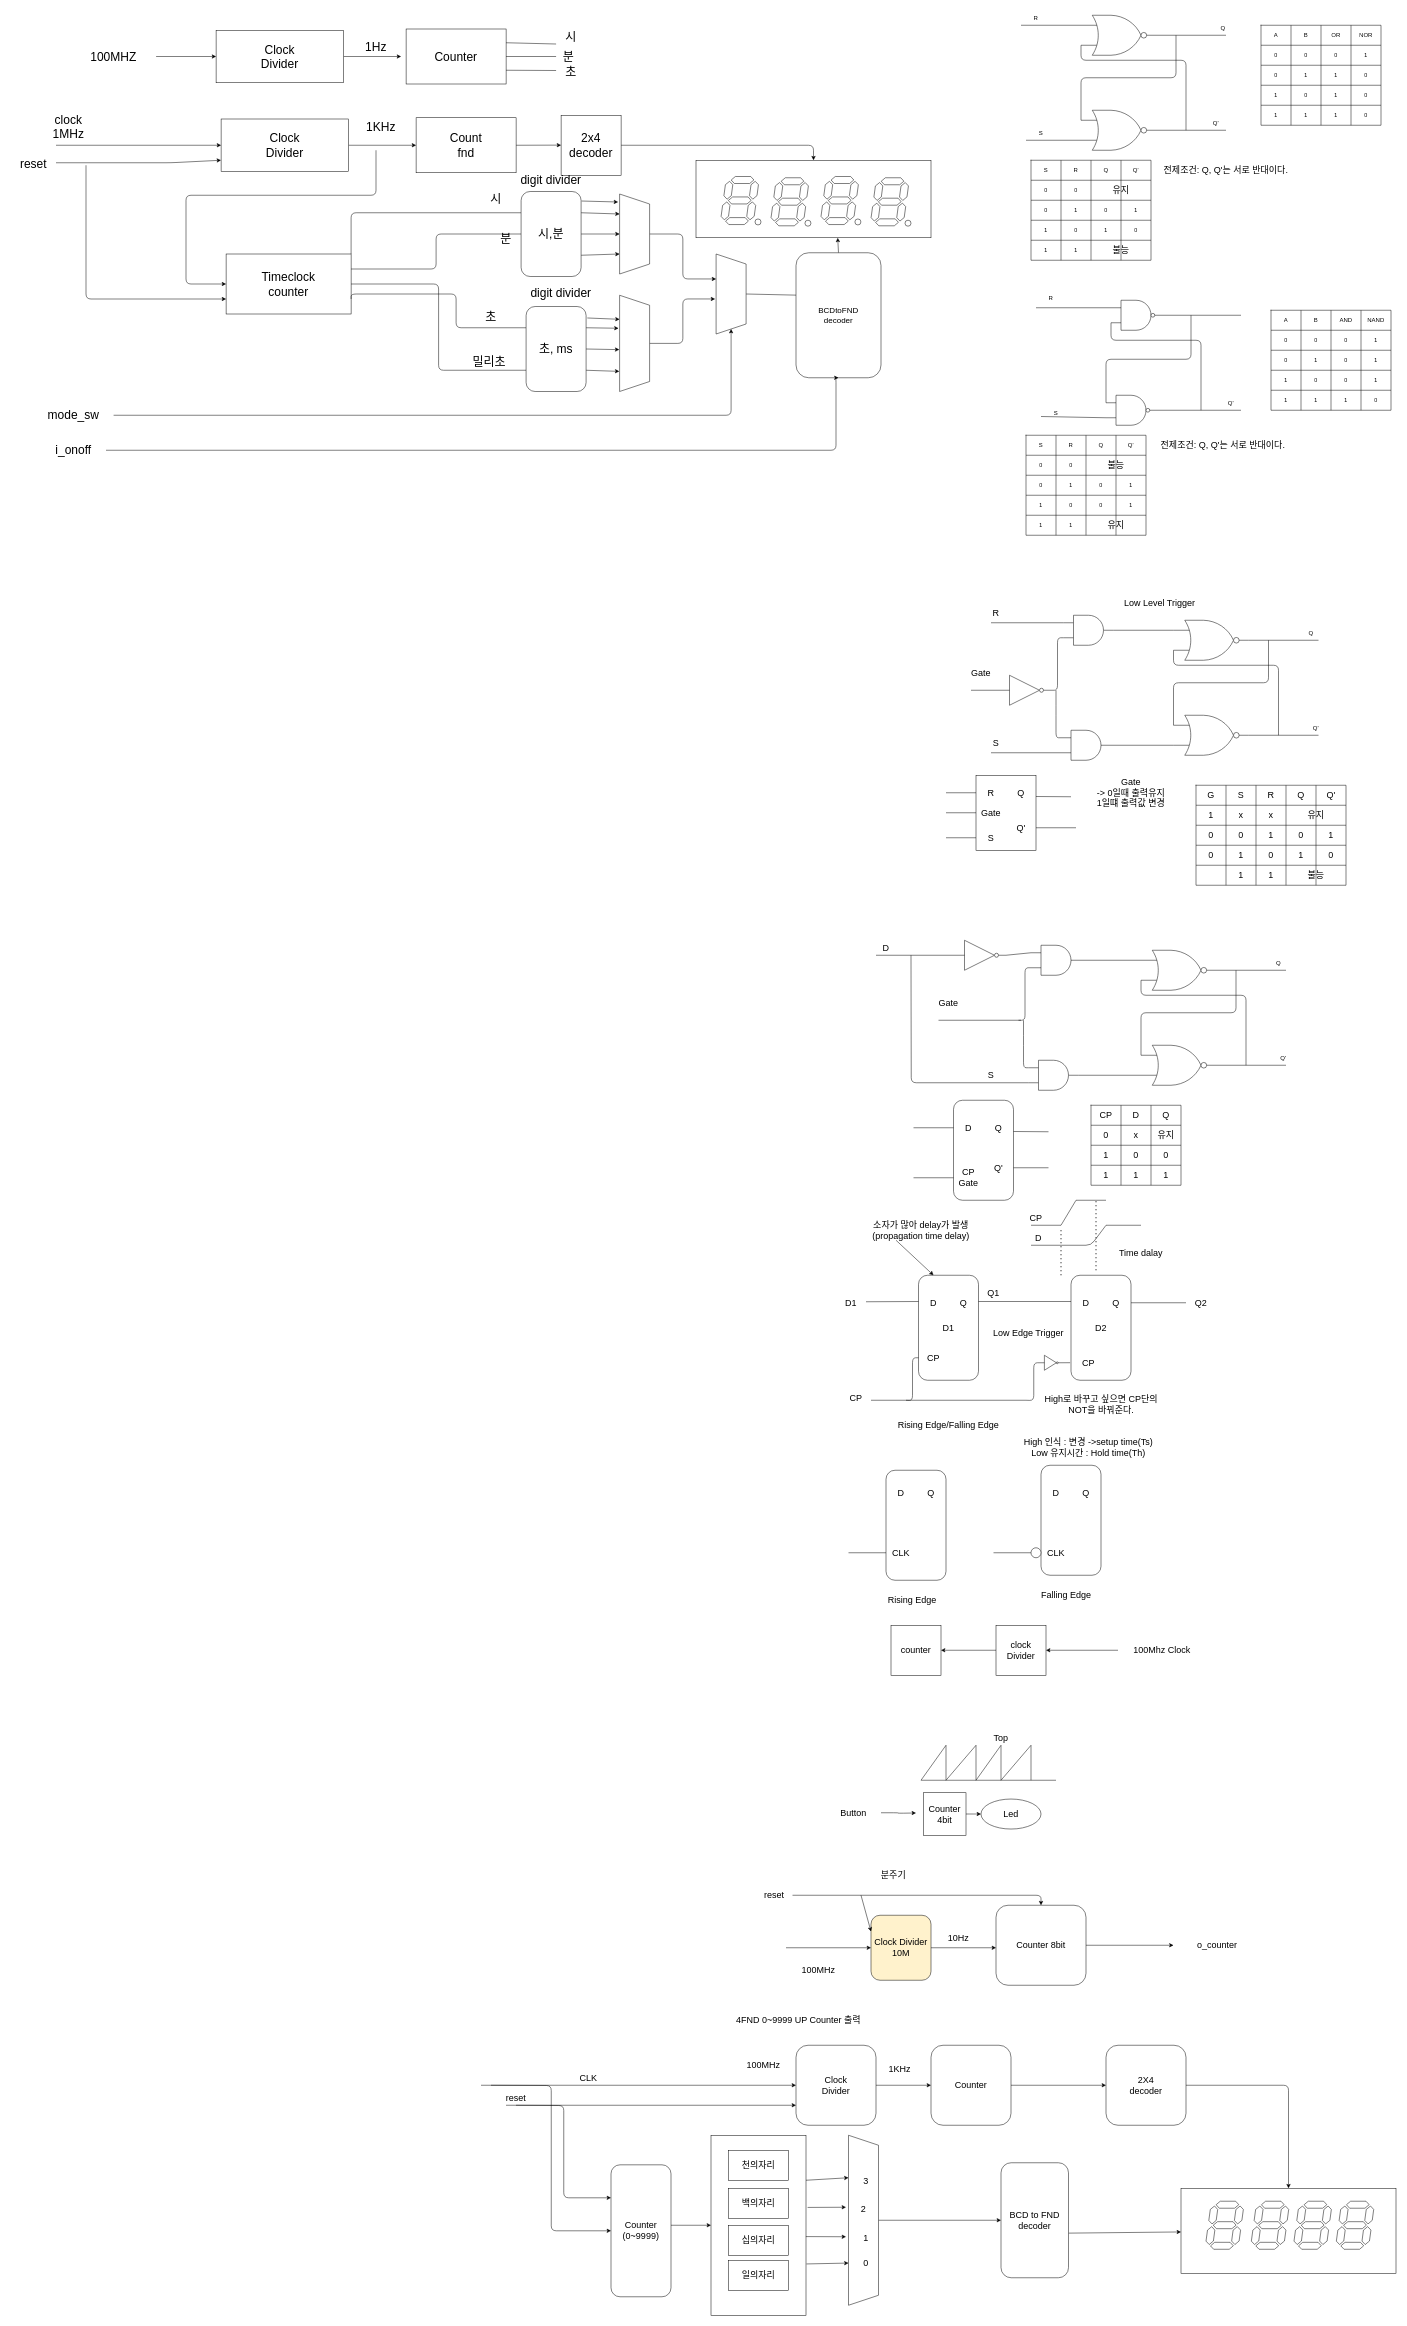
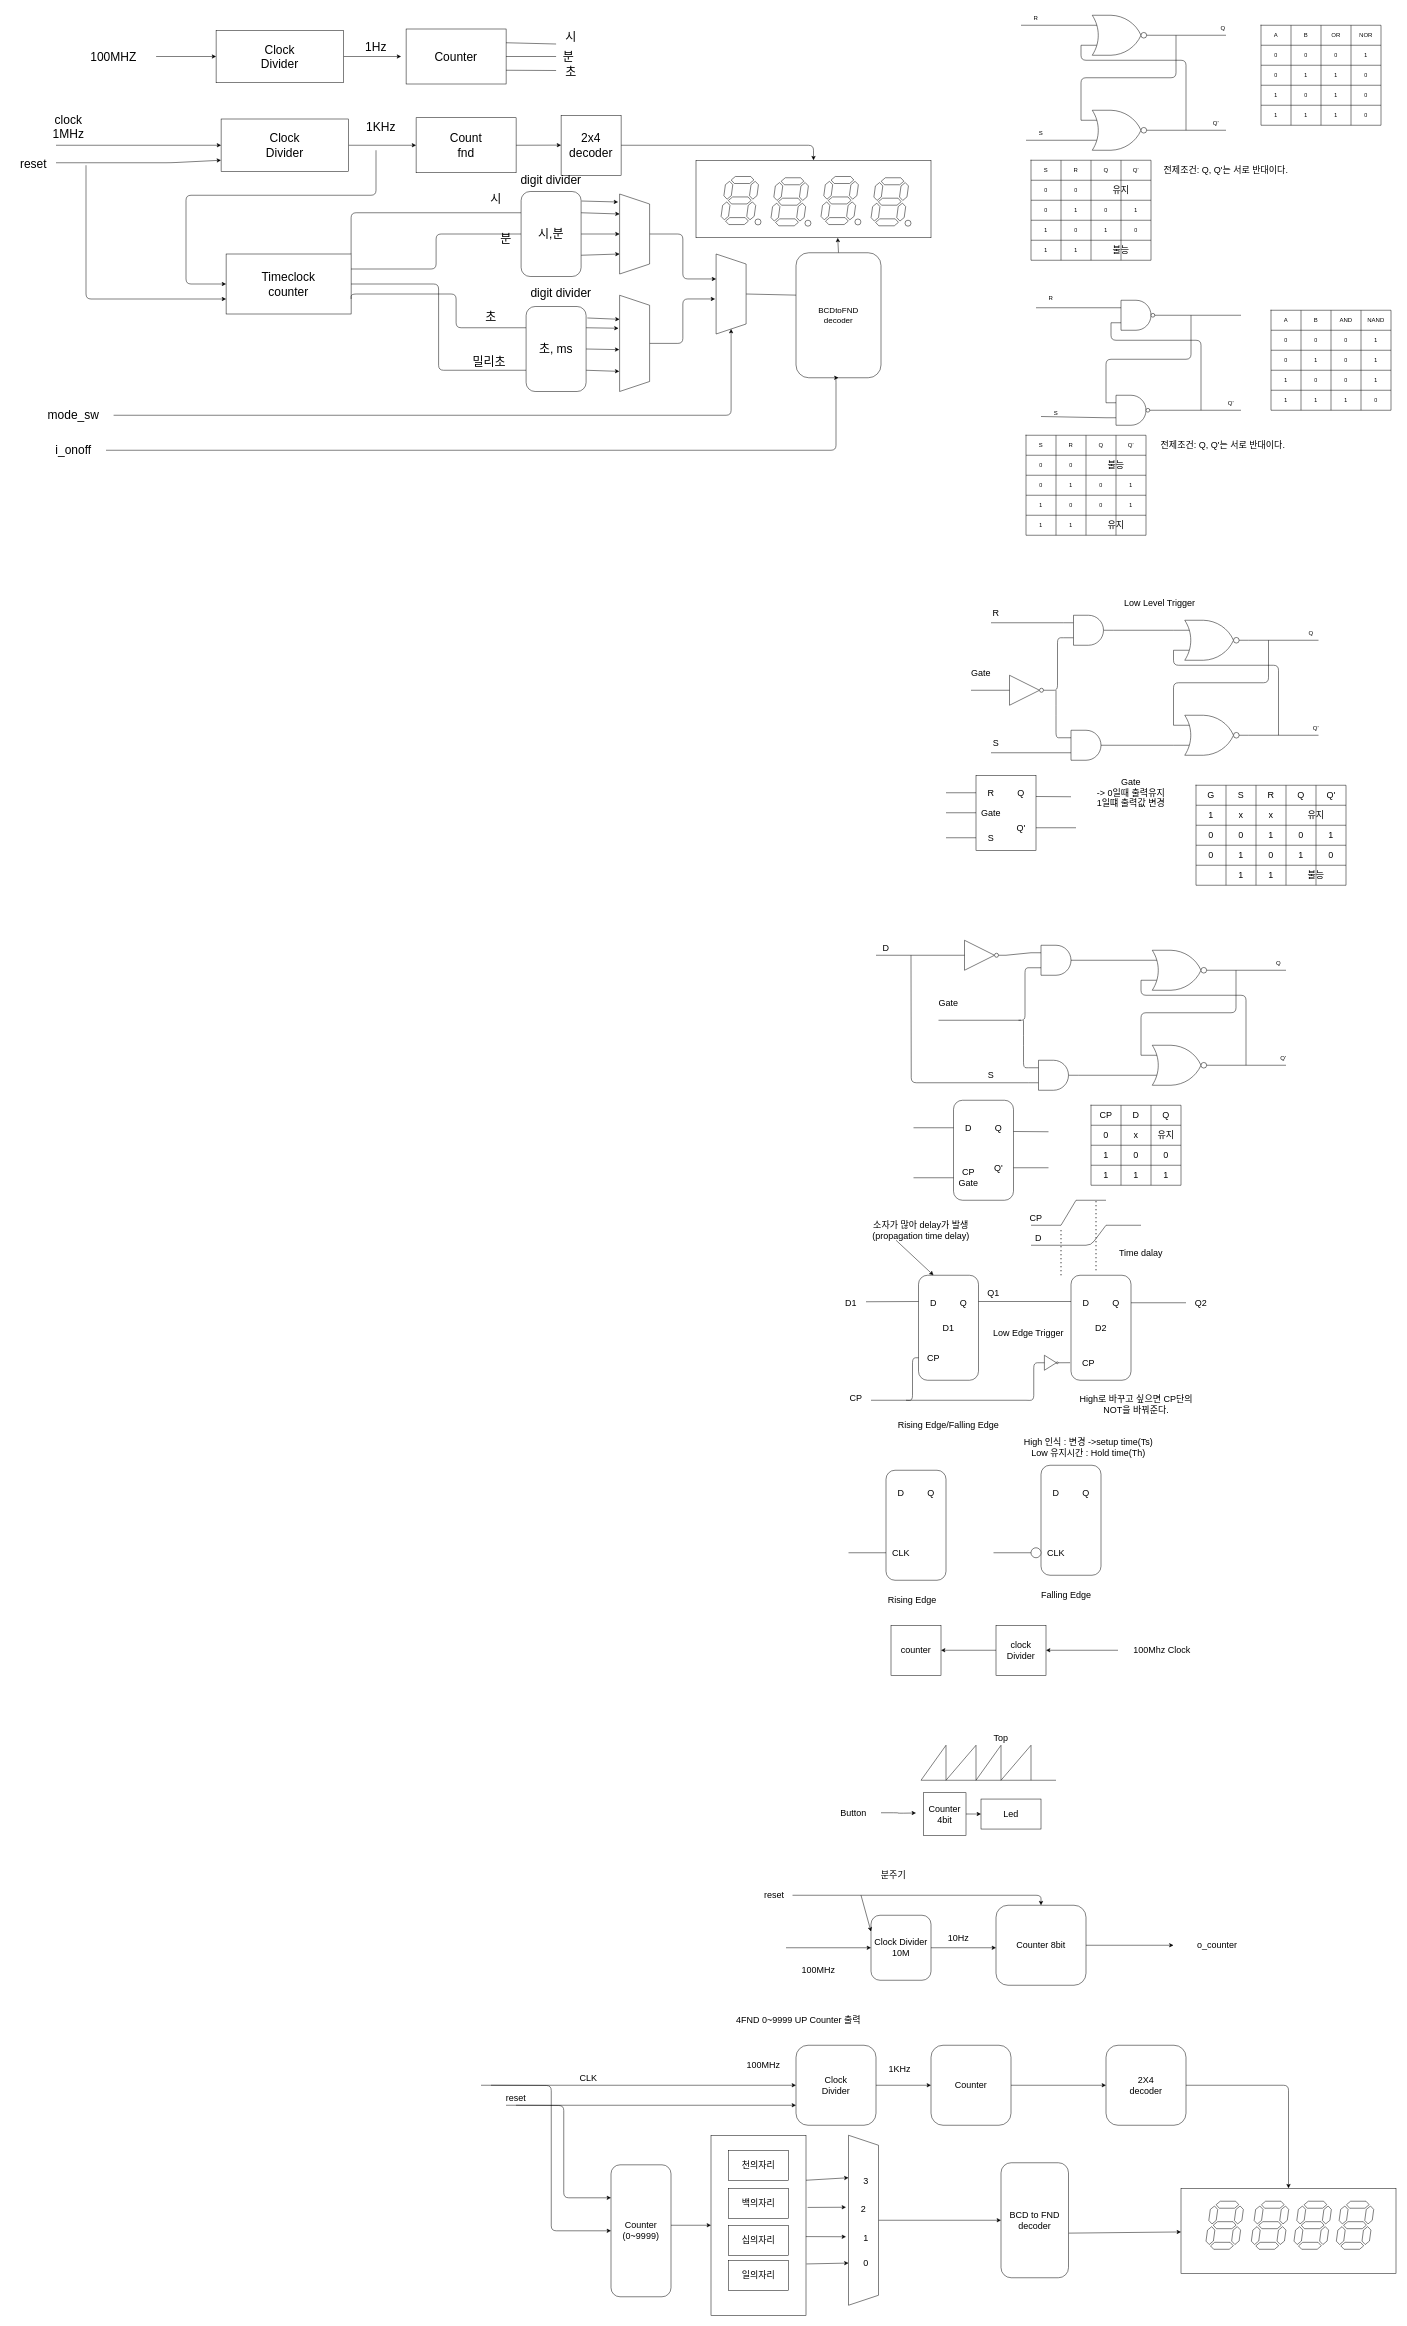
(1101, 1404) -> (1136, 1404)
(1011, 1814) -> (1011, 1814)
(901, 1948) -> (901, 1948)
